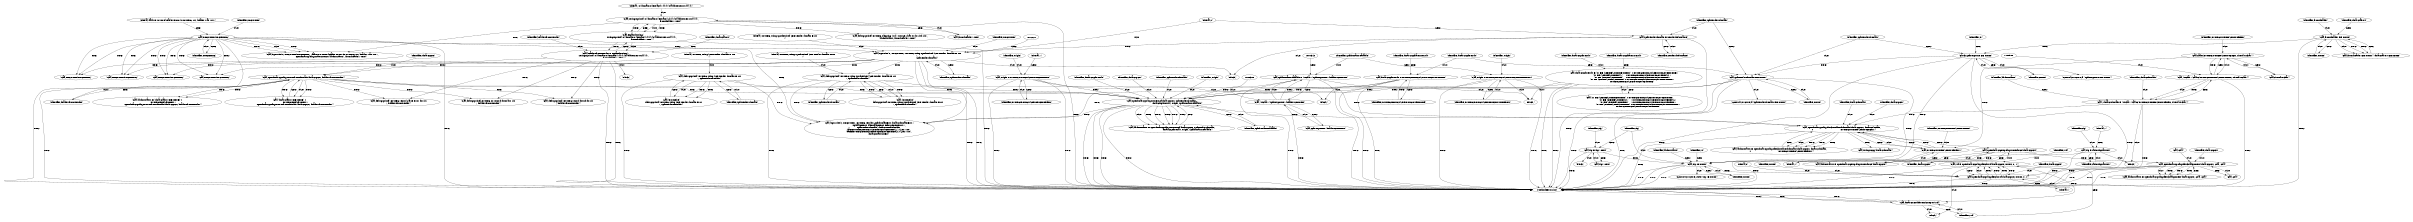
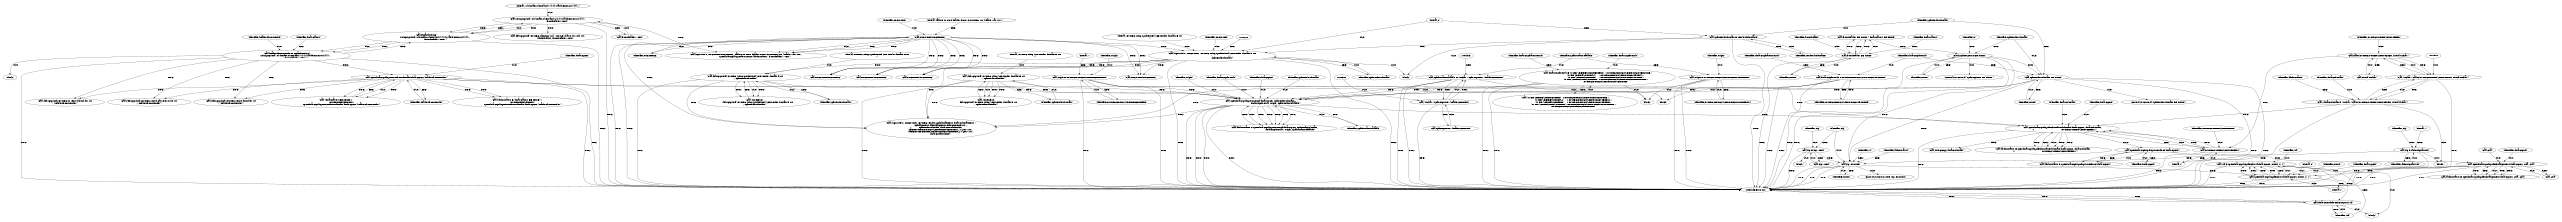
(2151, 44) -> (1914, 49)
(1783, 196) -> (1952, 196)
